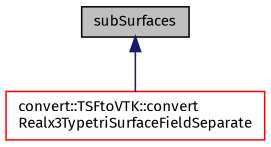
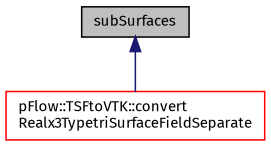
(135, 116) -> (135, 116)
